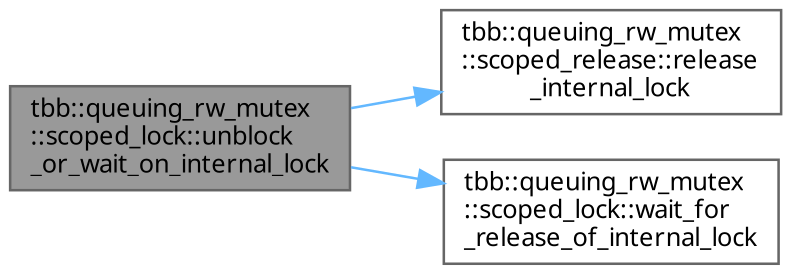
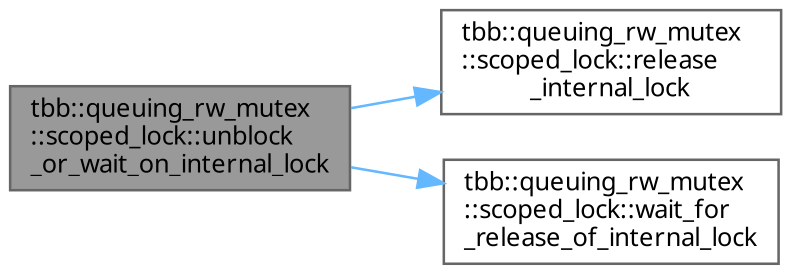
(611, 62) -> (611, 62)
